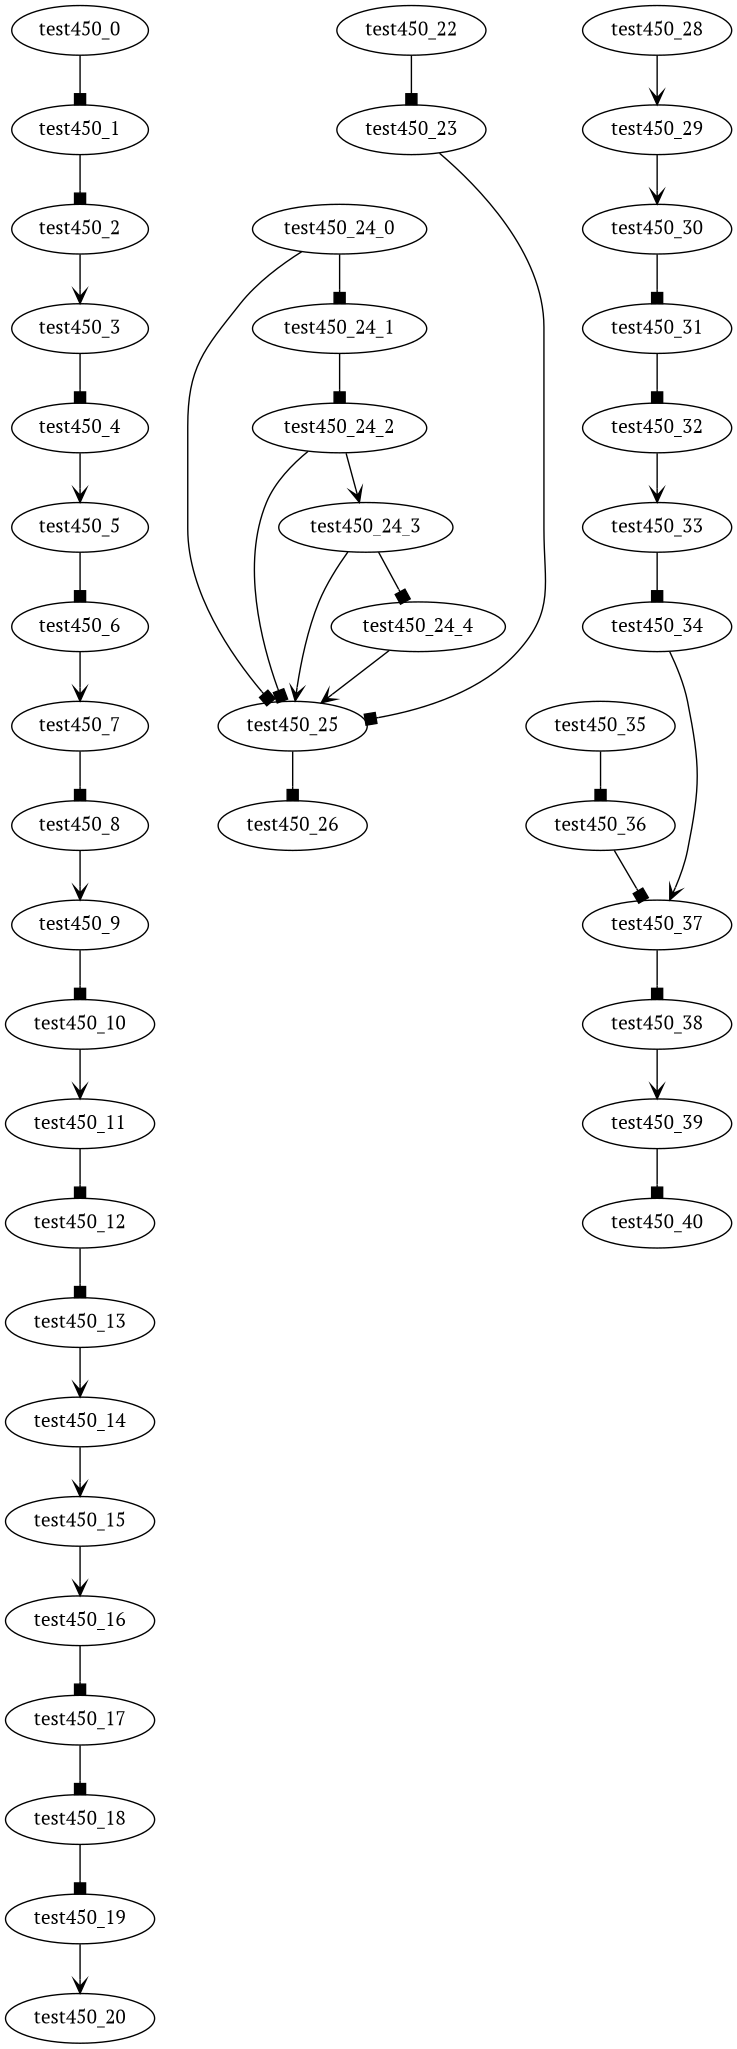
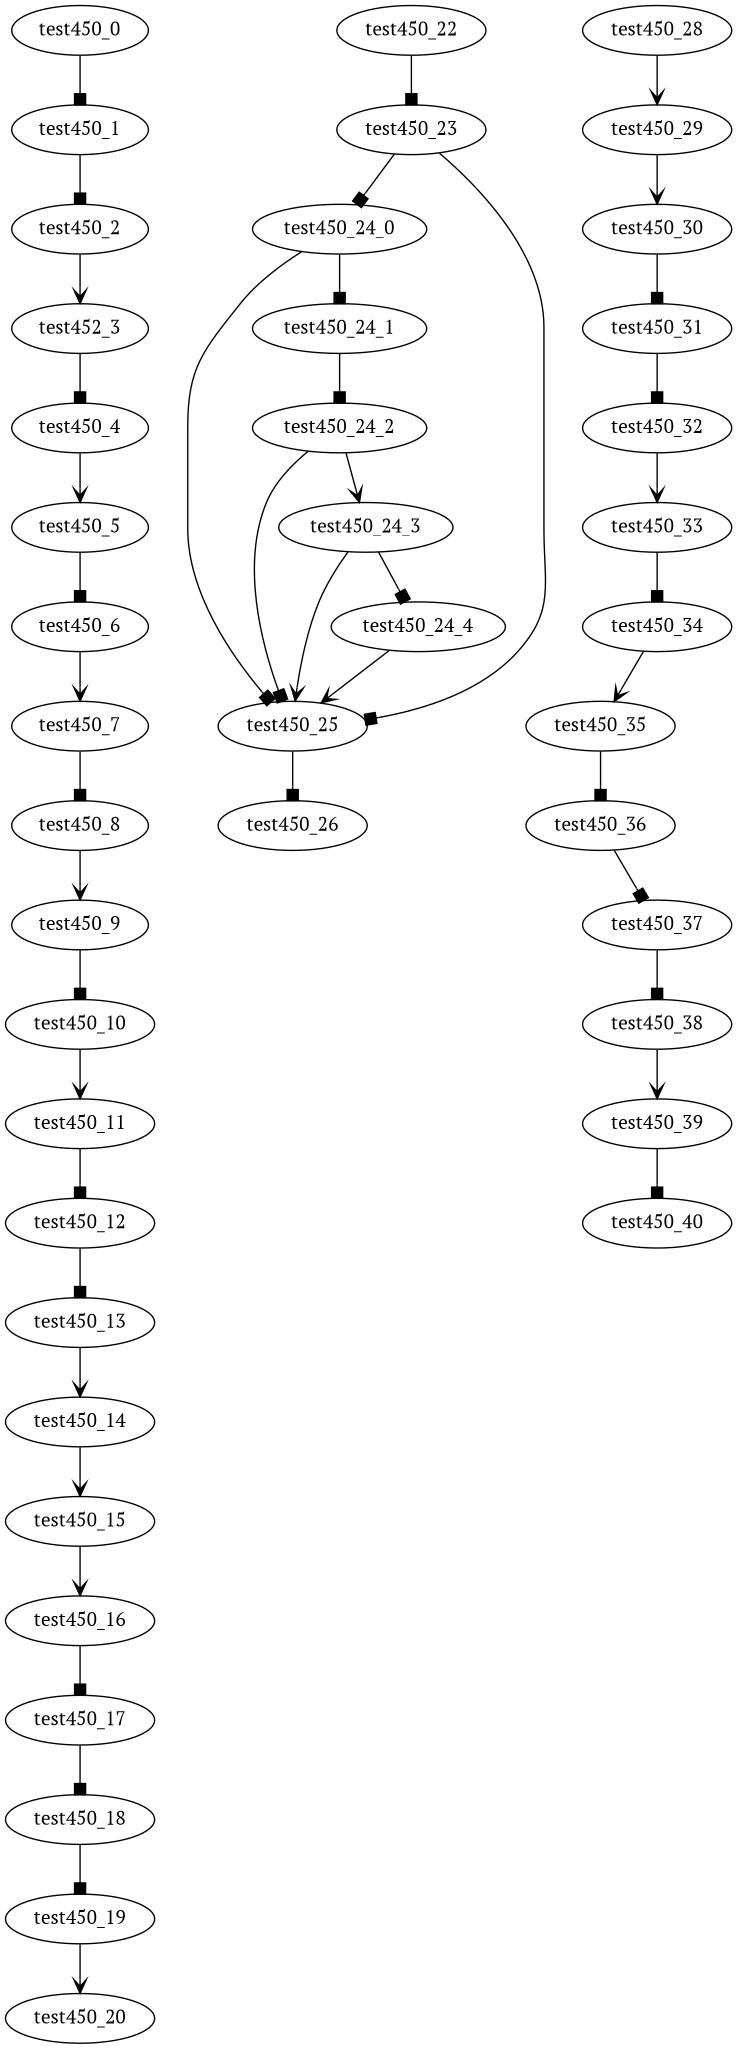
none -> (380, 174)
(80, 329) -> (80, 329)
(697, 769) -> (632, 671)
